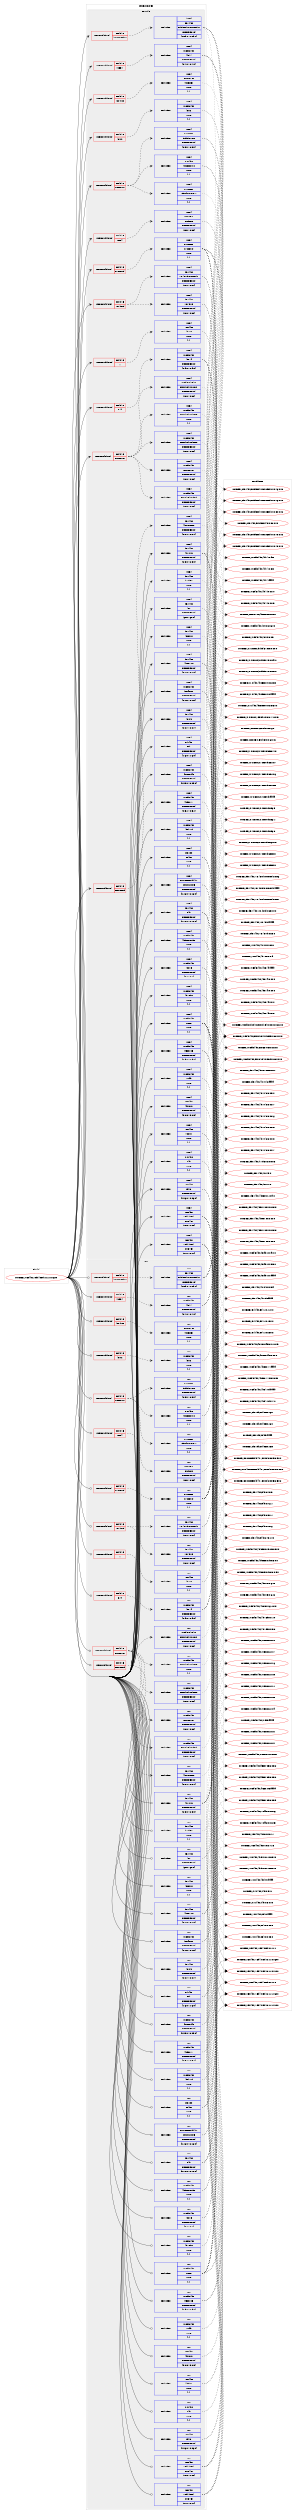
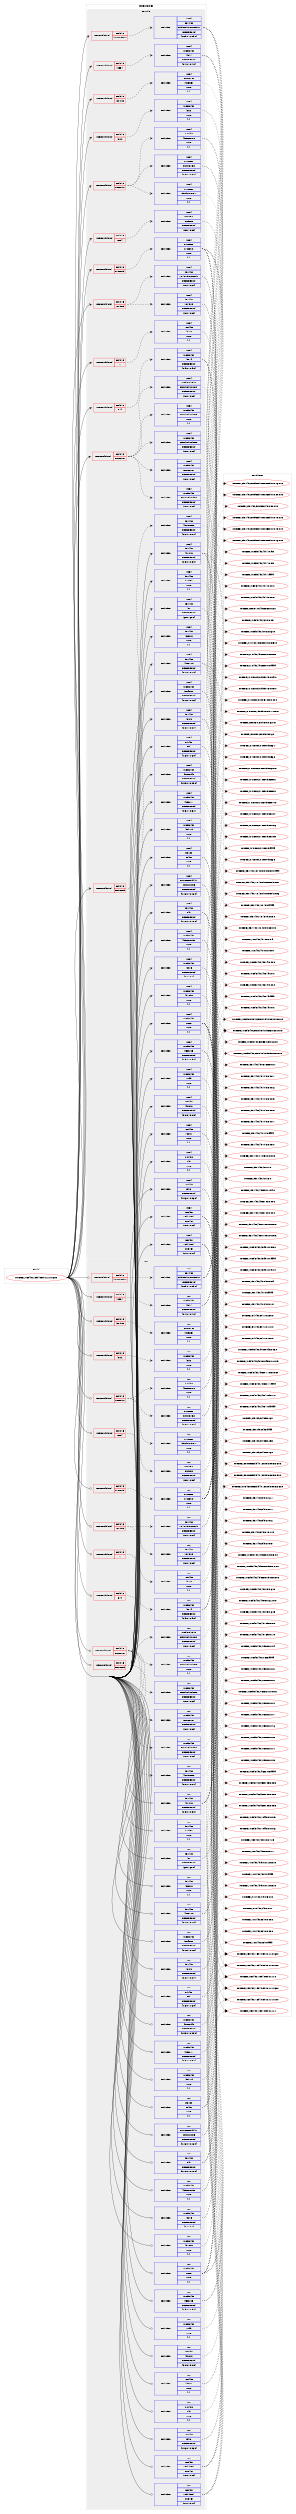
none -> (258, 1304)
